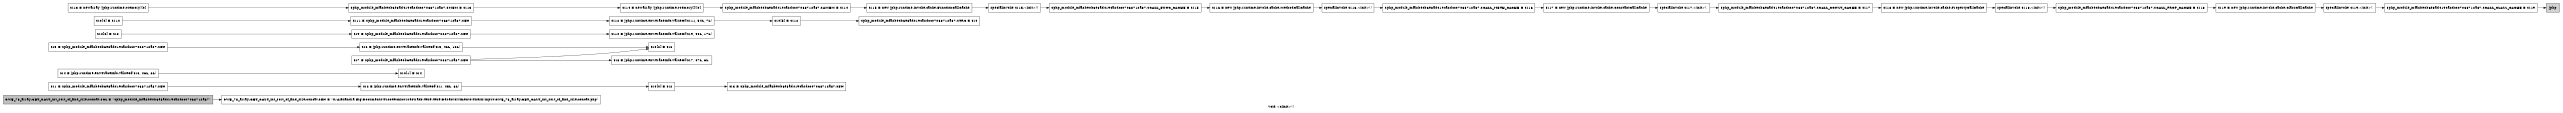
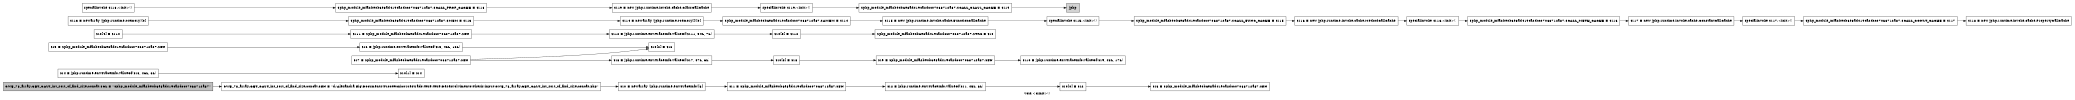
(1990, 8) -> none
none -> (742, 60)
none -> (662, 87)
